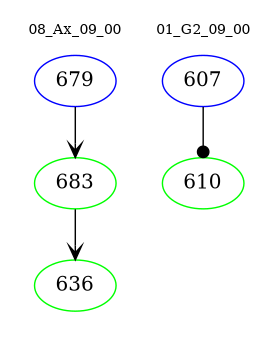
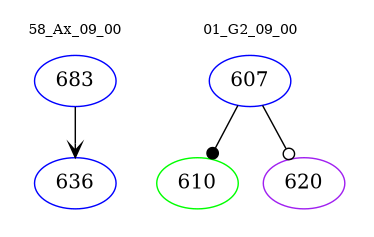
(75, 31) -> (75, 31)
(75, 81) -> none
(75, 183) -> (75, 81)
none -> (304, 183)
(75, 286) -> (75, 183)
